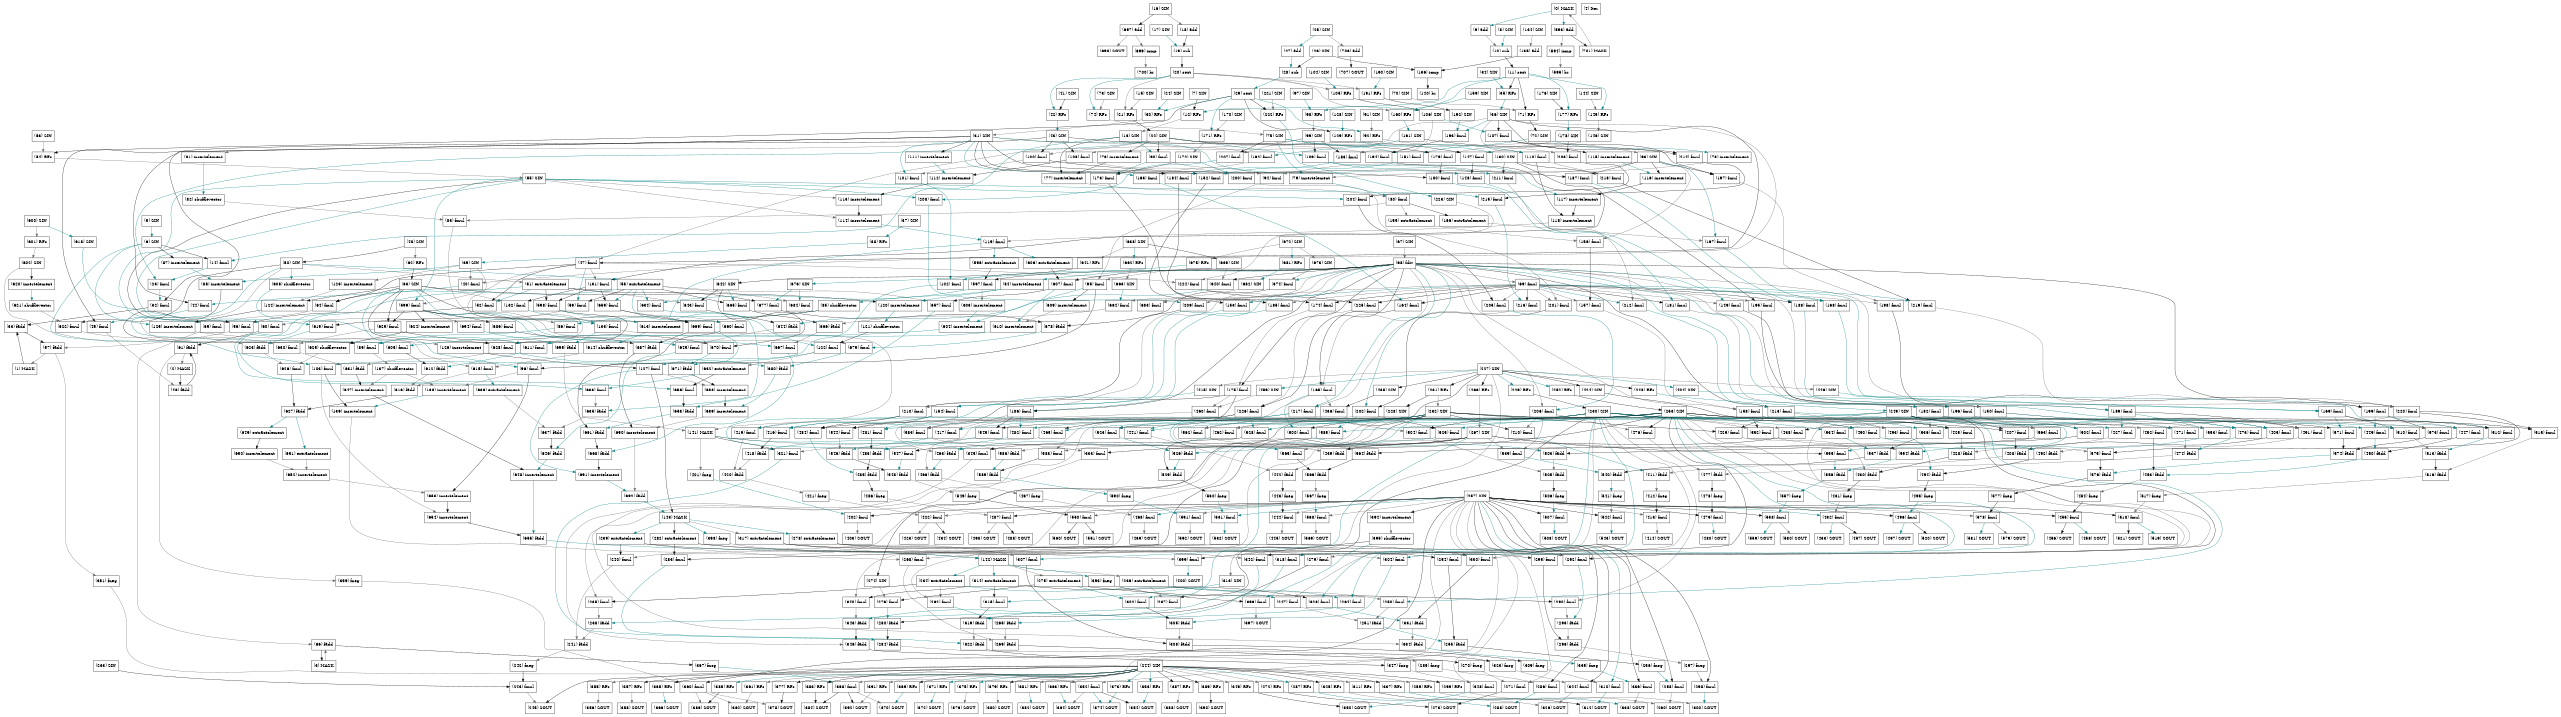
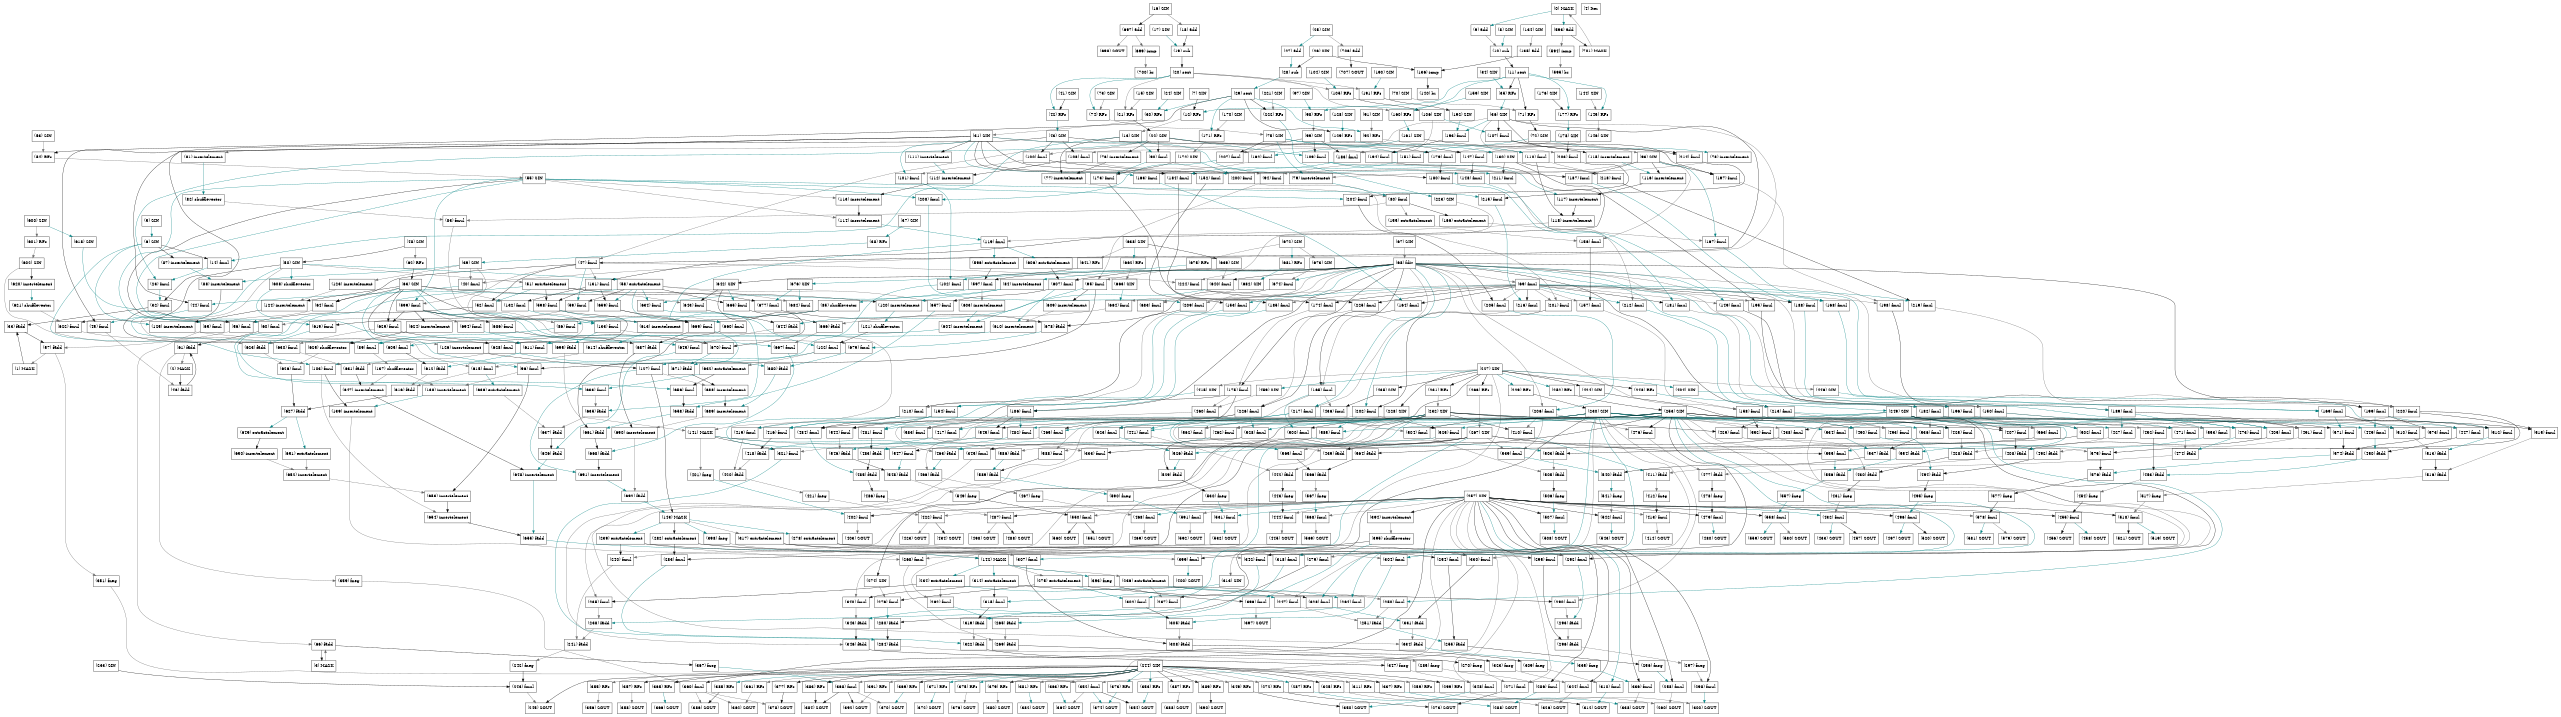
(1419, 400) -> (1444, 377)
